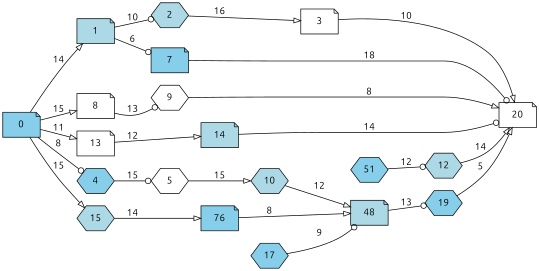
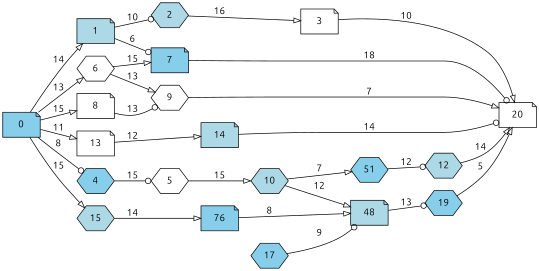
none -> (96, 69)
(369, 92) -> (369, 92)
none -> (316, 176)
